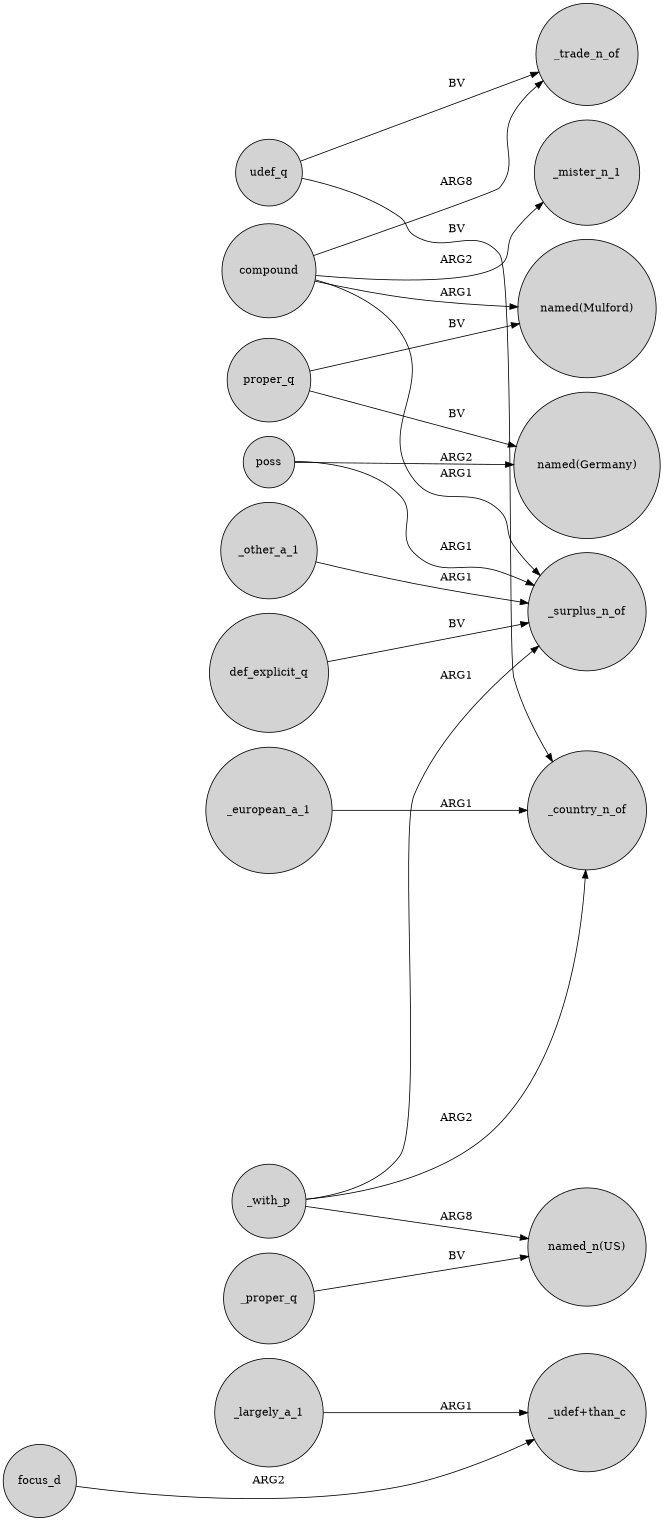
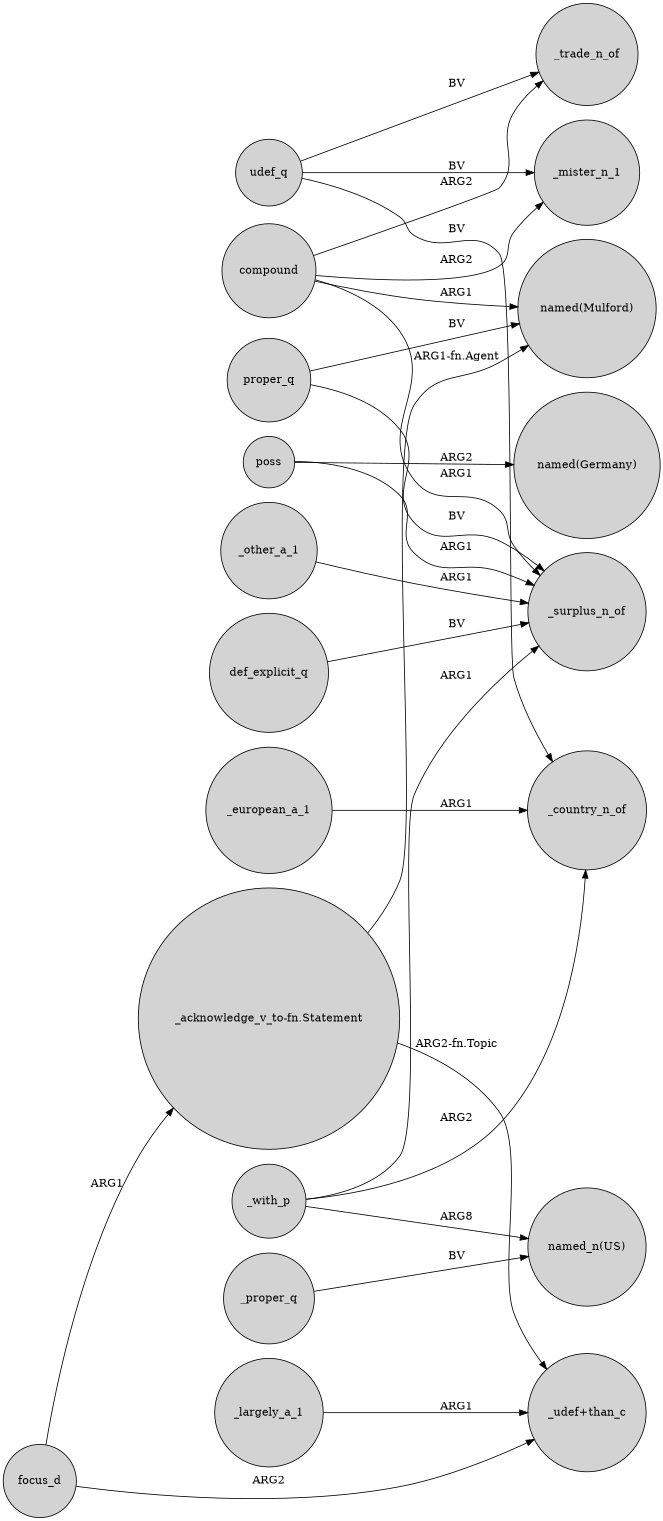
none -> (414, 173)
(457, 182) -> (457, 182)
(409, 418) -> (415, 523)
none -> (269, 1019)
